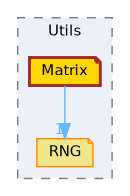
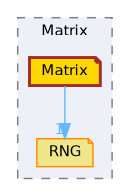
(65, 32) -> (65, 32)
